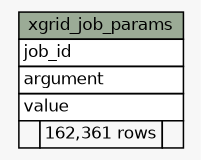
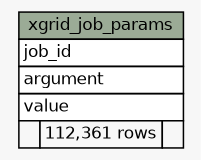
(101, 134) -> (101, 134)
